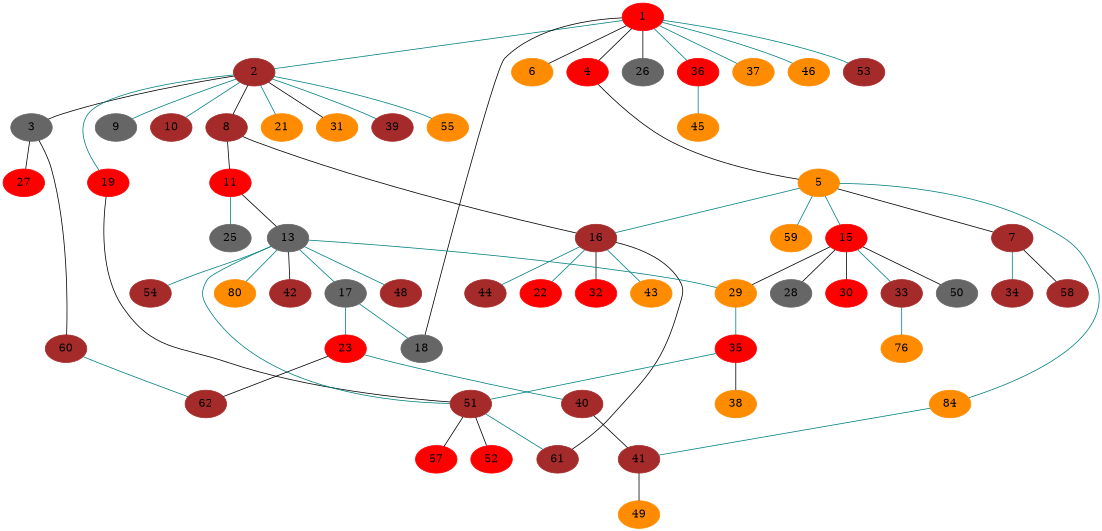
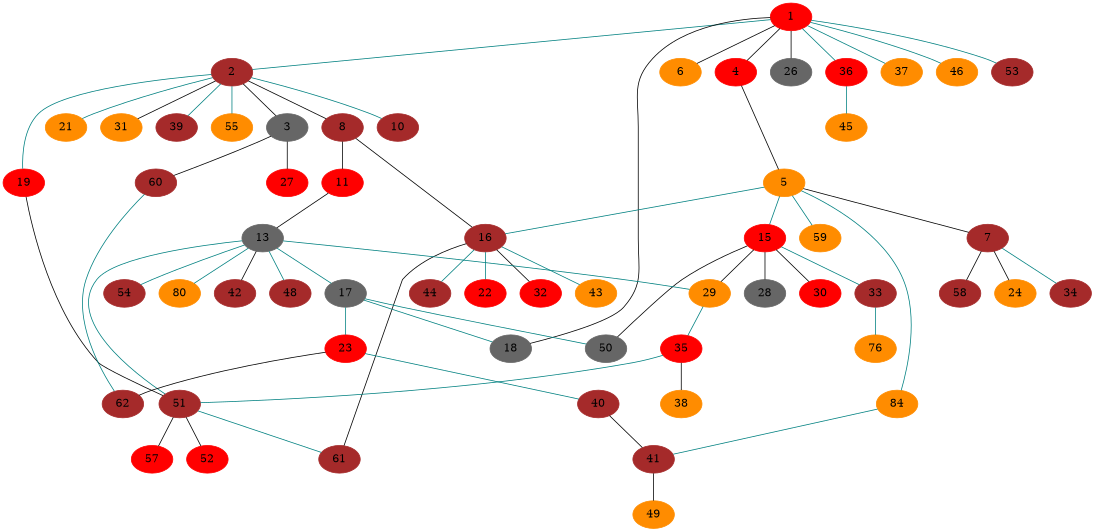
(116, 127) -> none
(230, 238) -> none
none -> (1015, 293)
none -> (475, 322)
